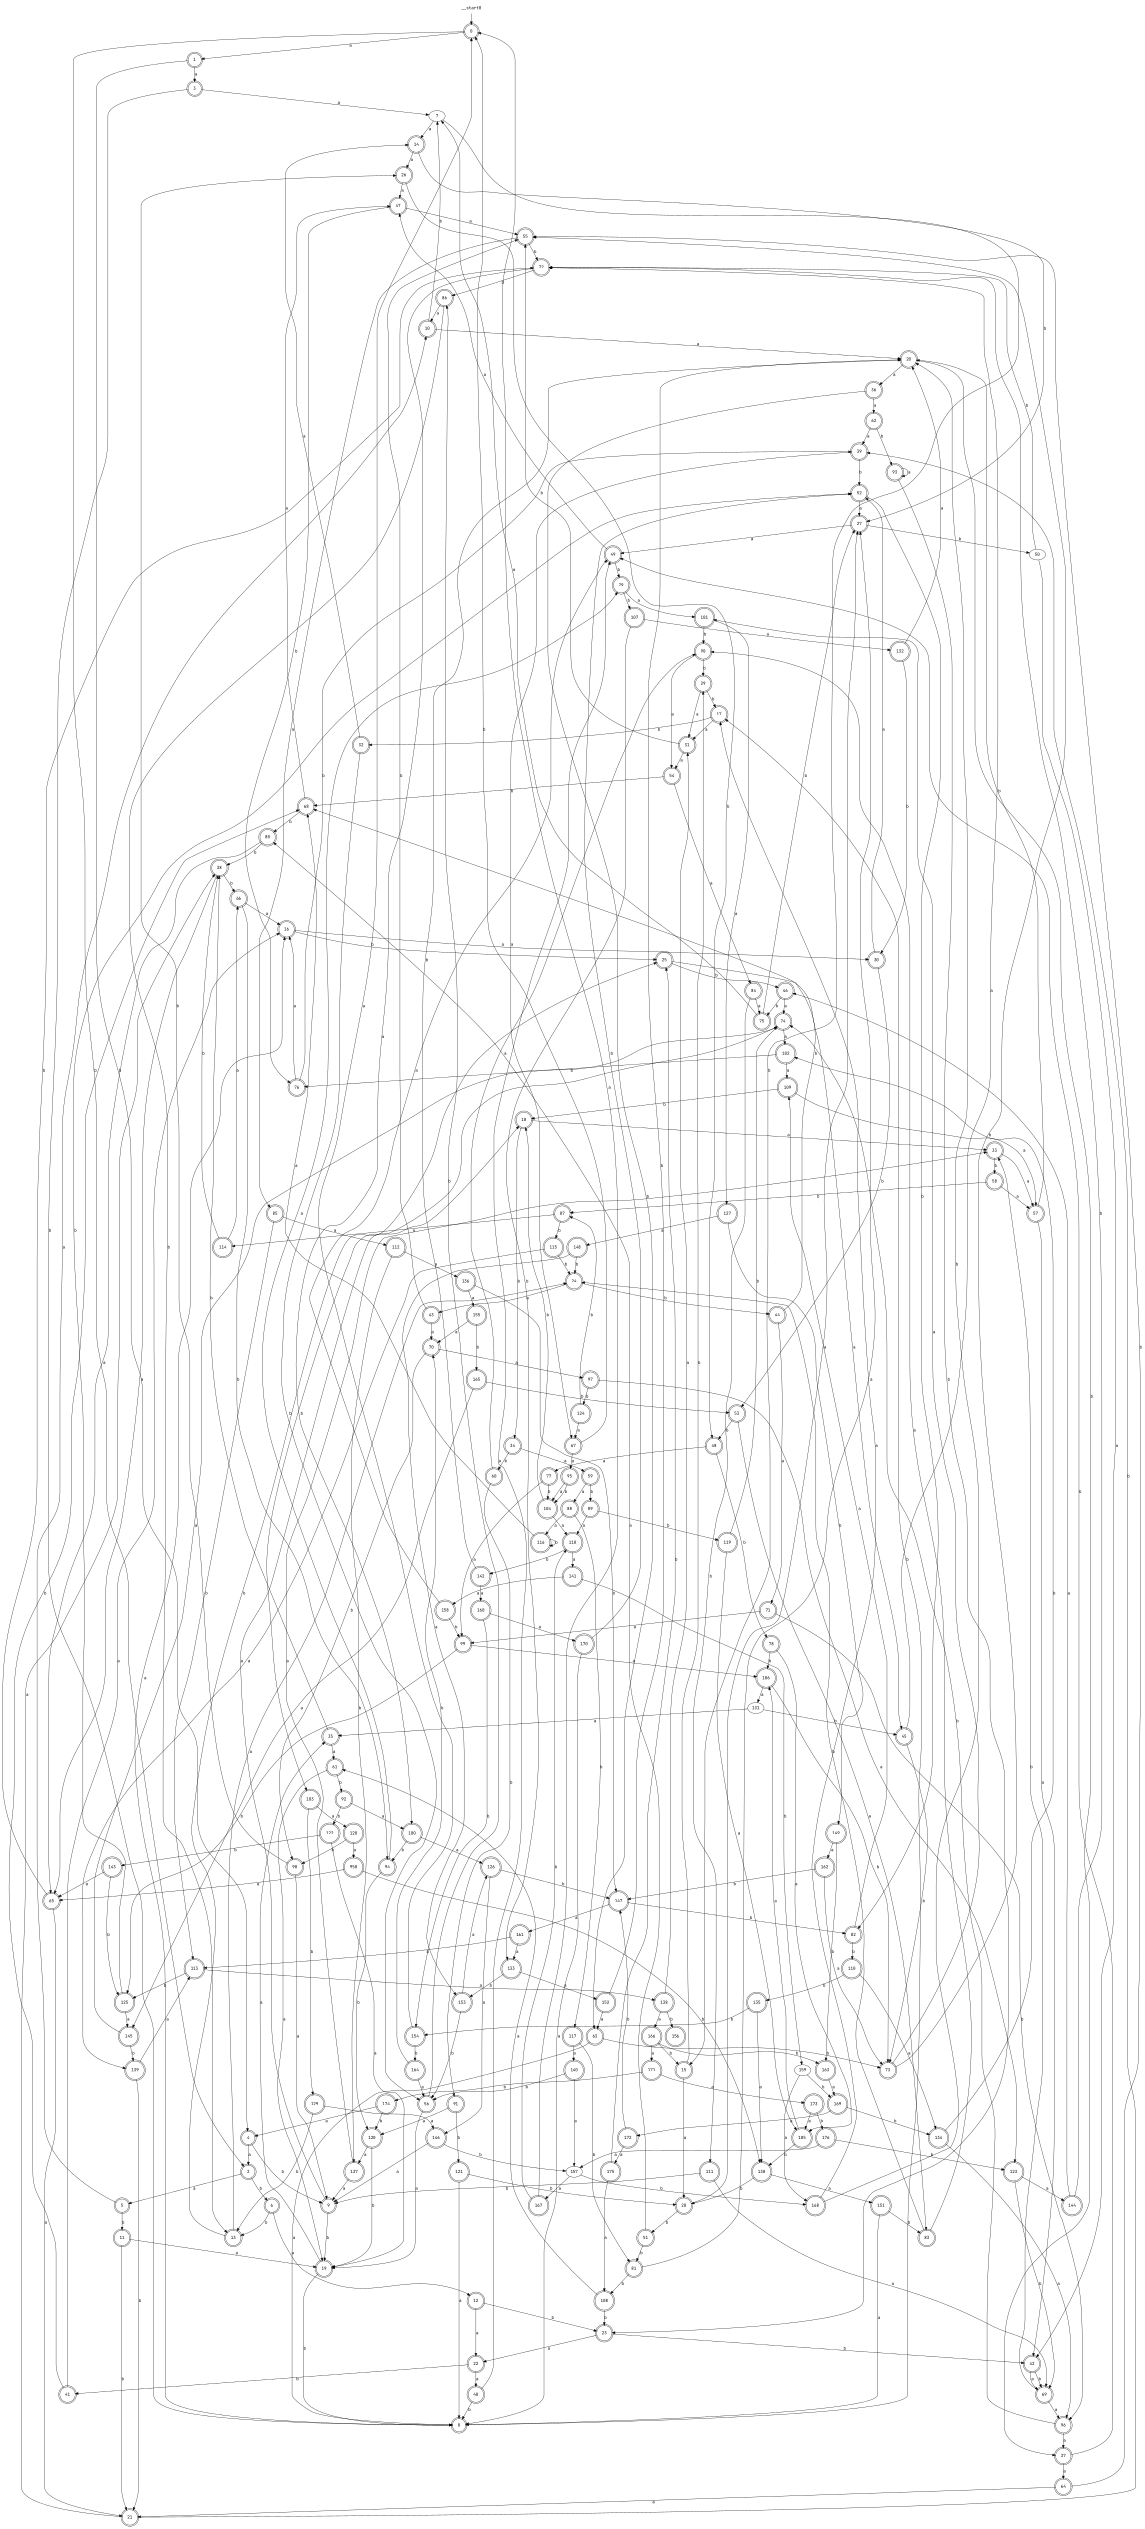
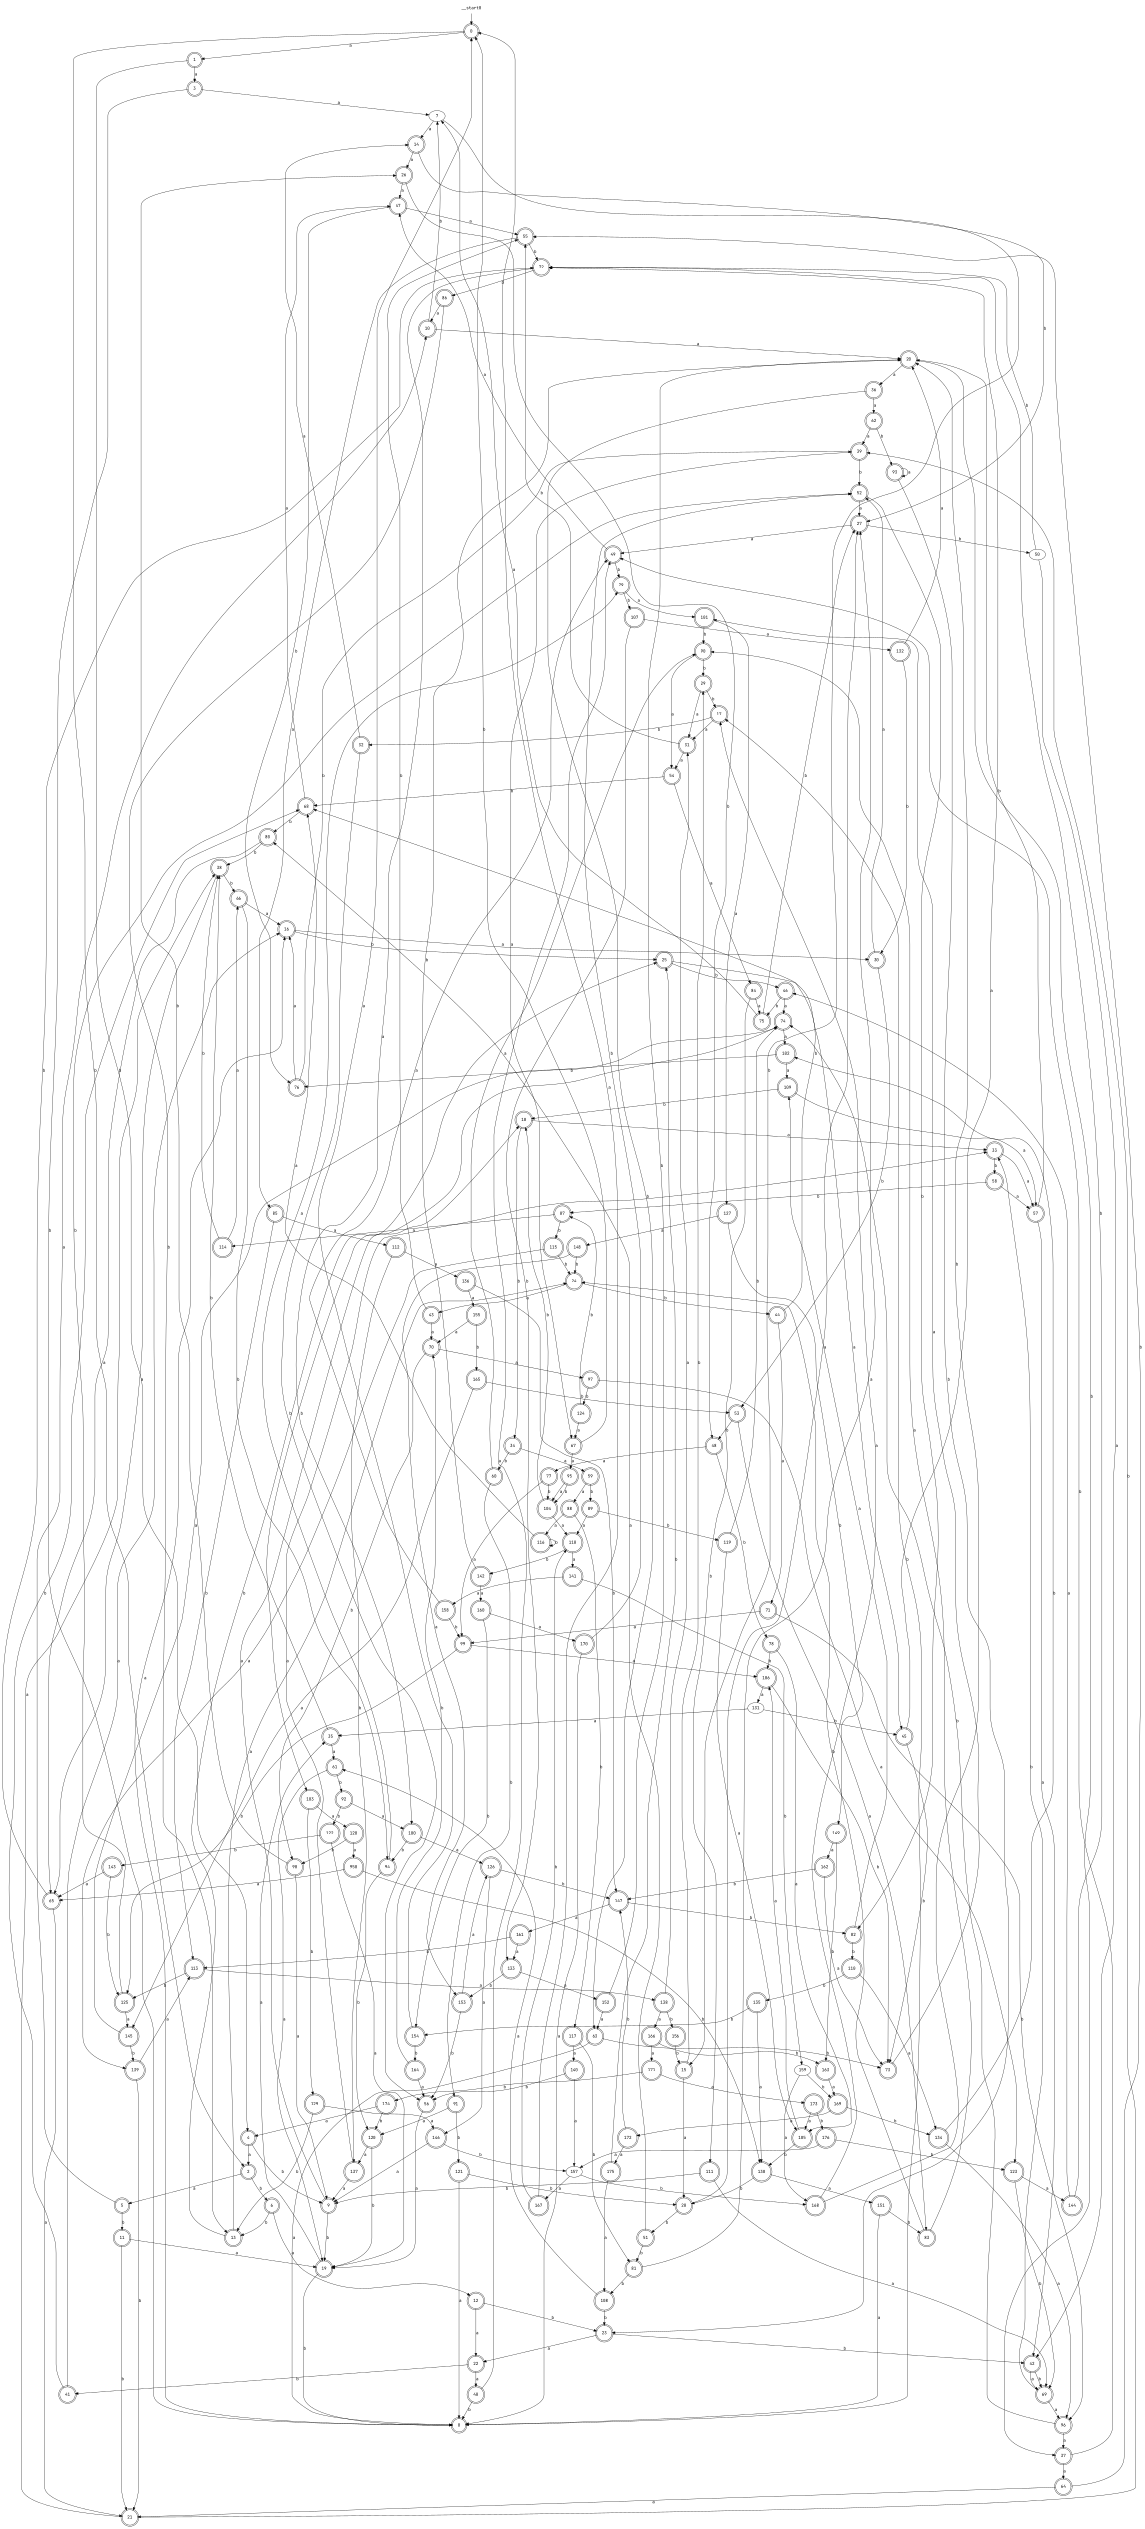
(1016, 953) -> none
(448, 1213) -> none
(667, 2053) -> (676, 2053)
